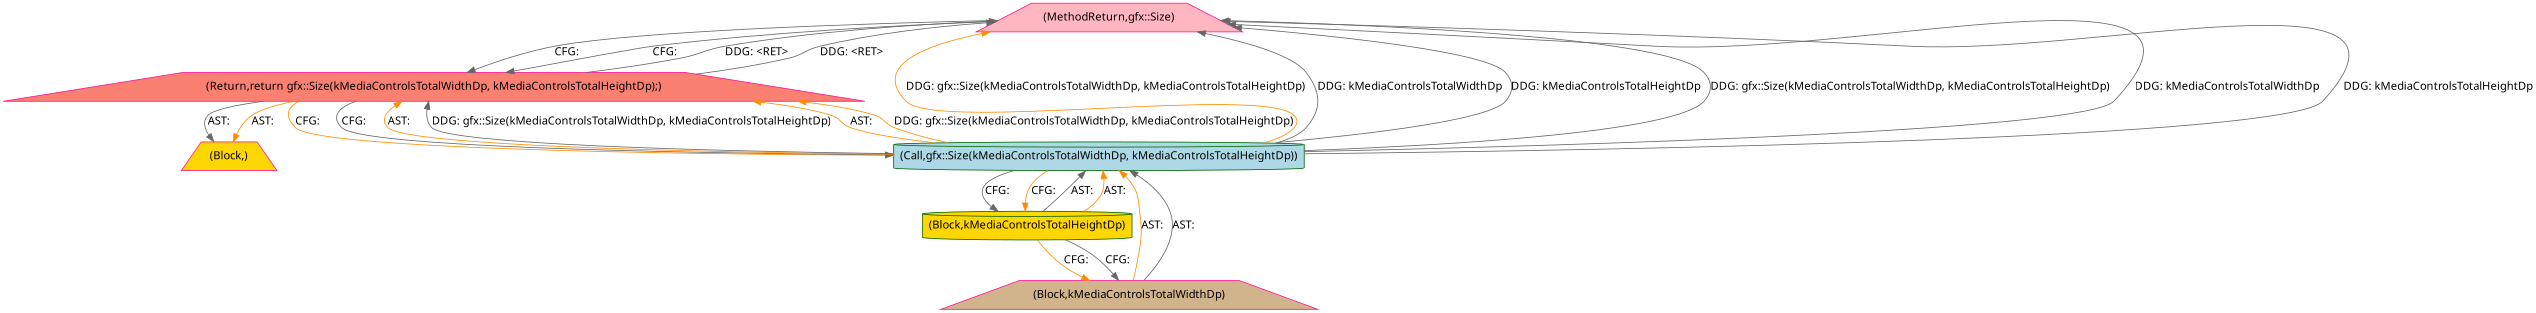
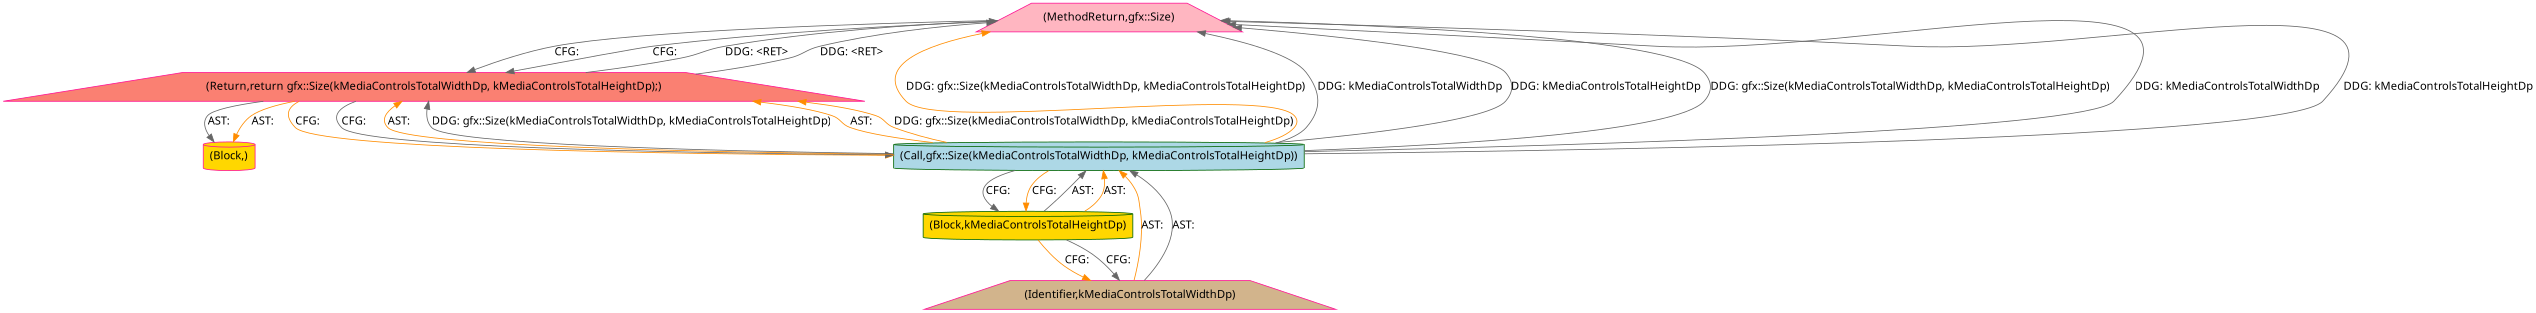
(229, 156) -> (229, 156)
(1129, 295) -> (1130, 295)
